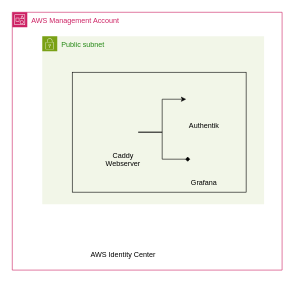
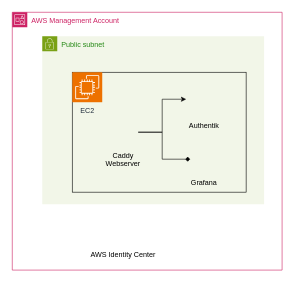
none -> (87, 87)
